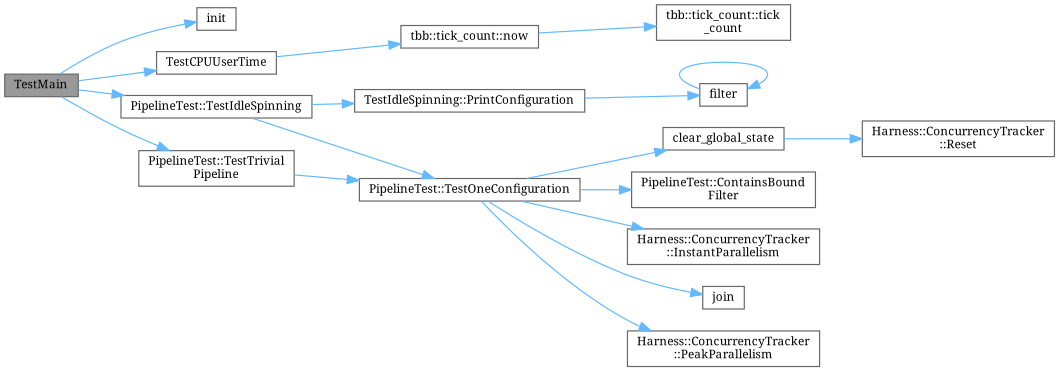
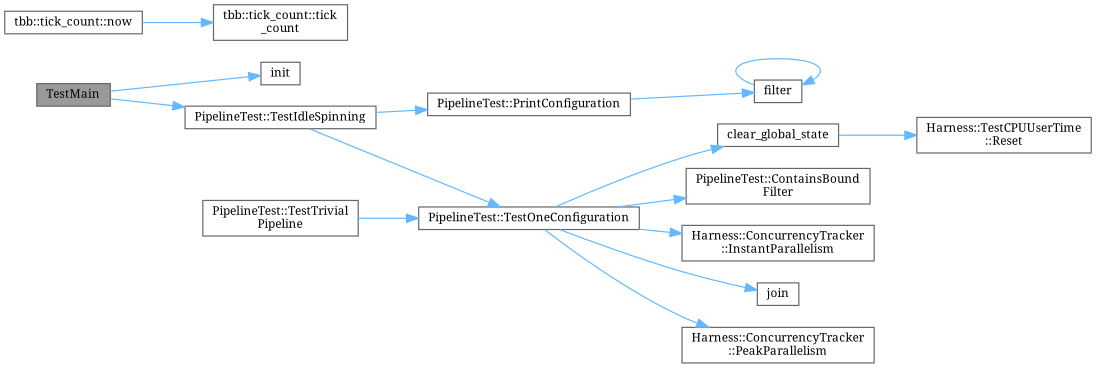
(216, 63) -> none
(470, 101) -> (529, 104)
(109, 123) -> none
(958, 139) -> (1004, 135)
